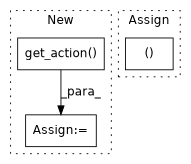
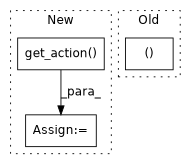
(149, 21) -> (149, 21)
